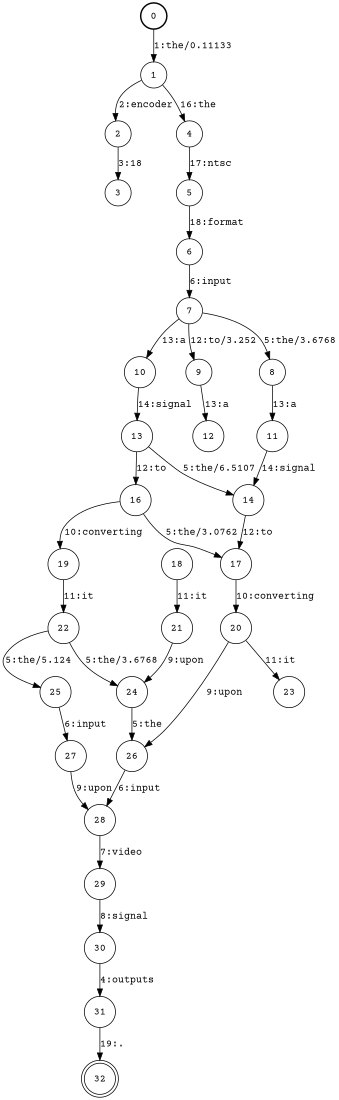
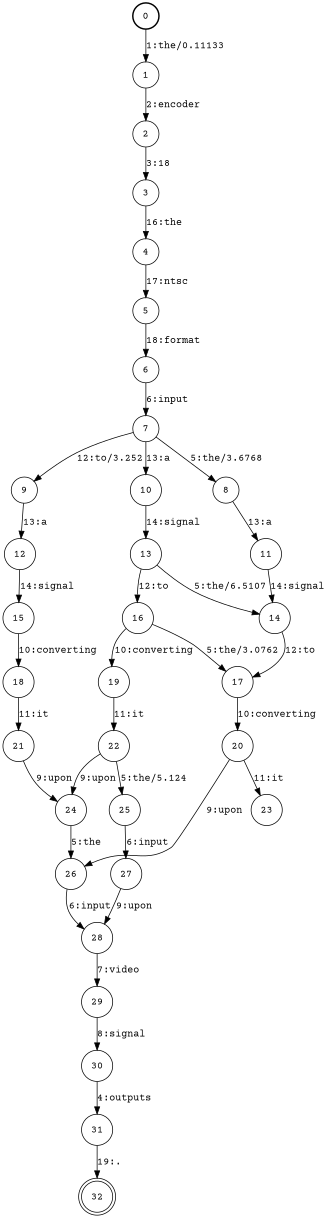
(173, 99) -> (146, 219)
none -> (19, 618)
(122, 660) -> (98, 778)
